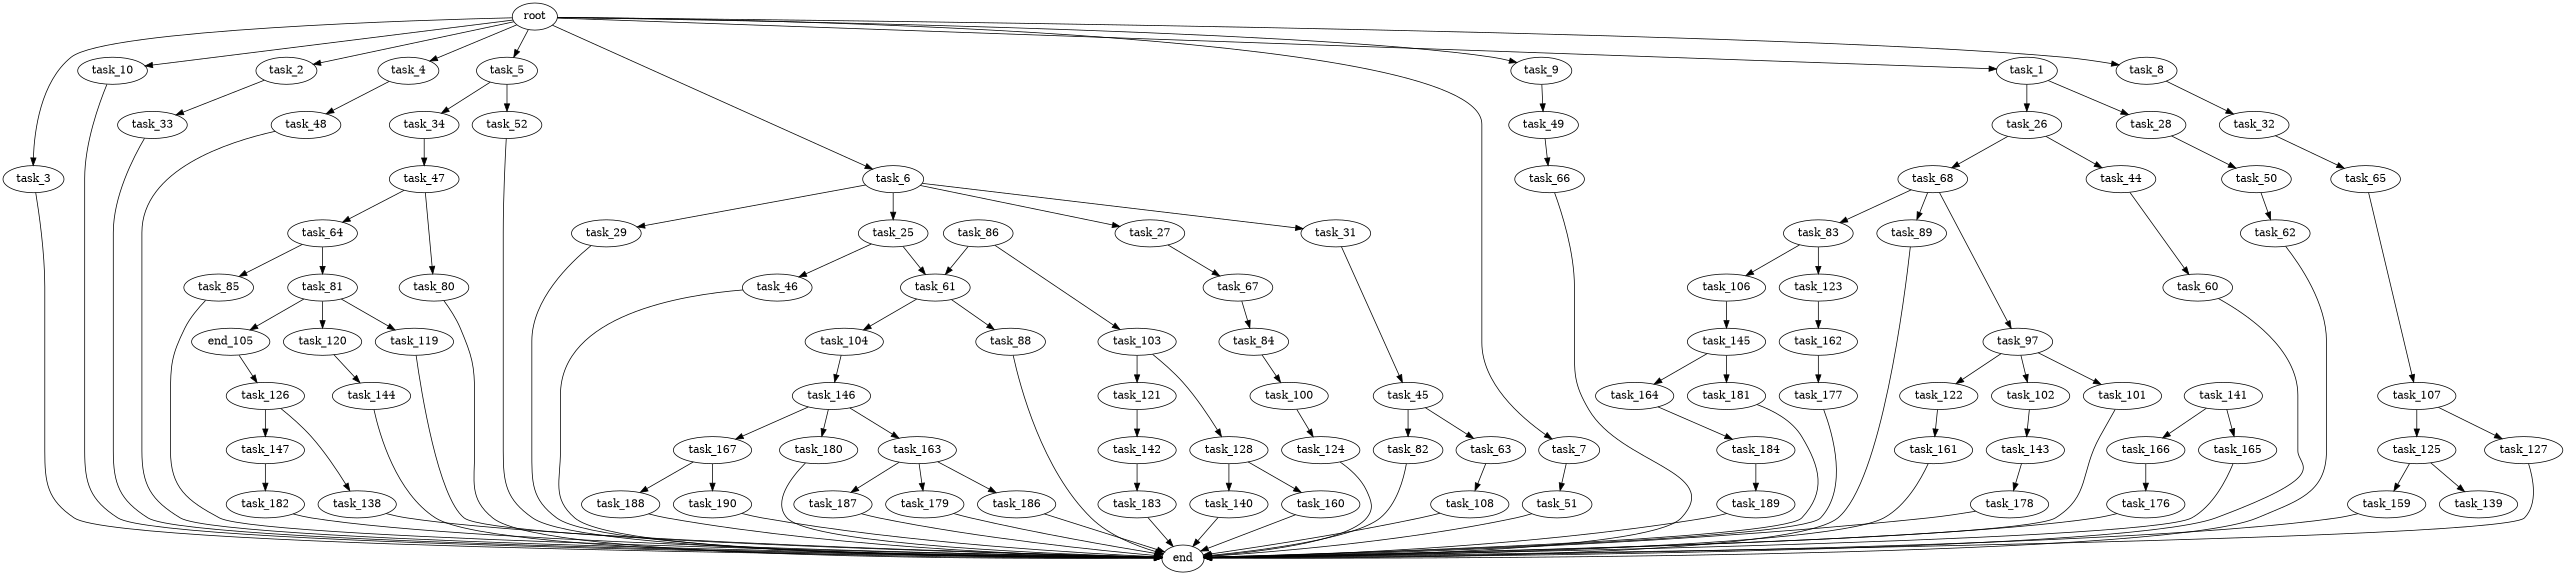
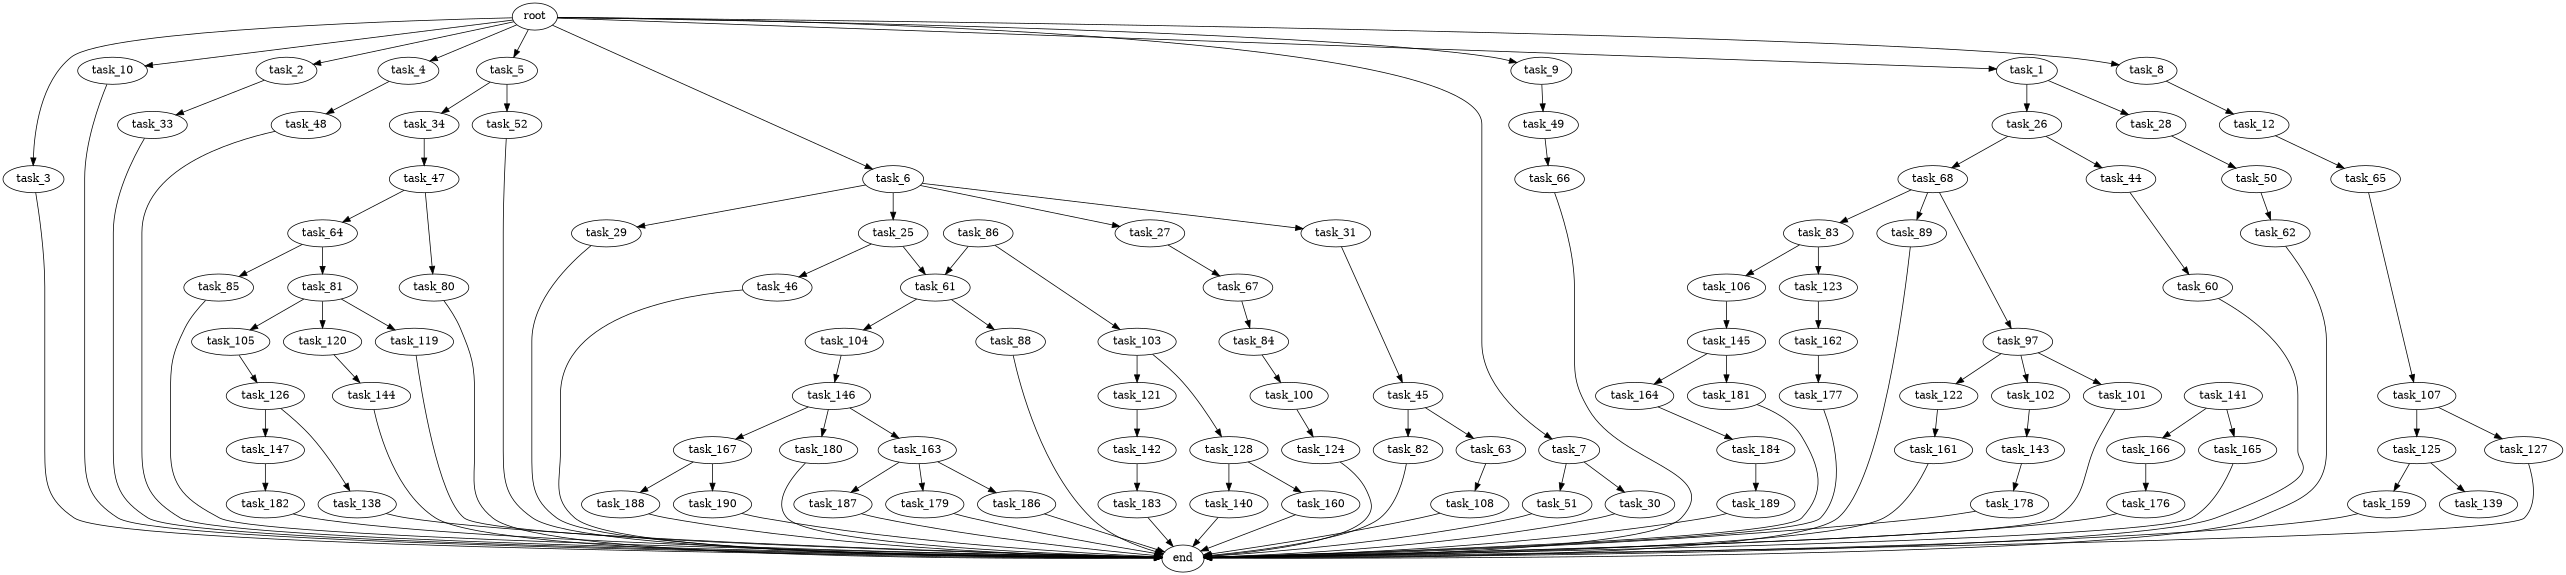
(2254, 125) -> (2254, 125)
(231, 342) -> (231, 342)
none -> (1640, 504)
